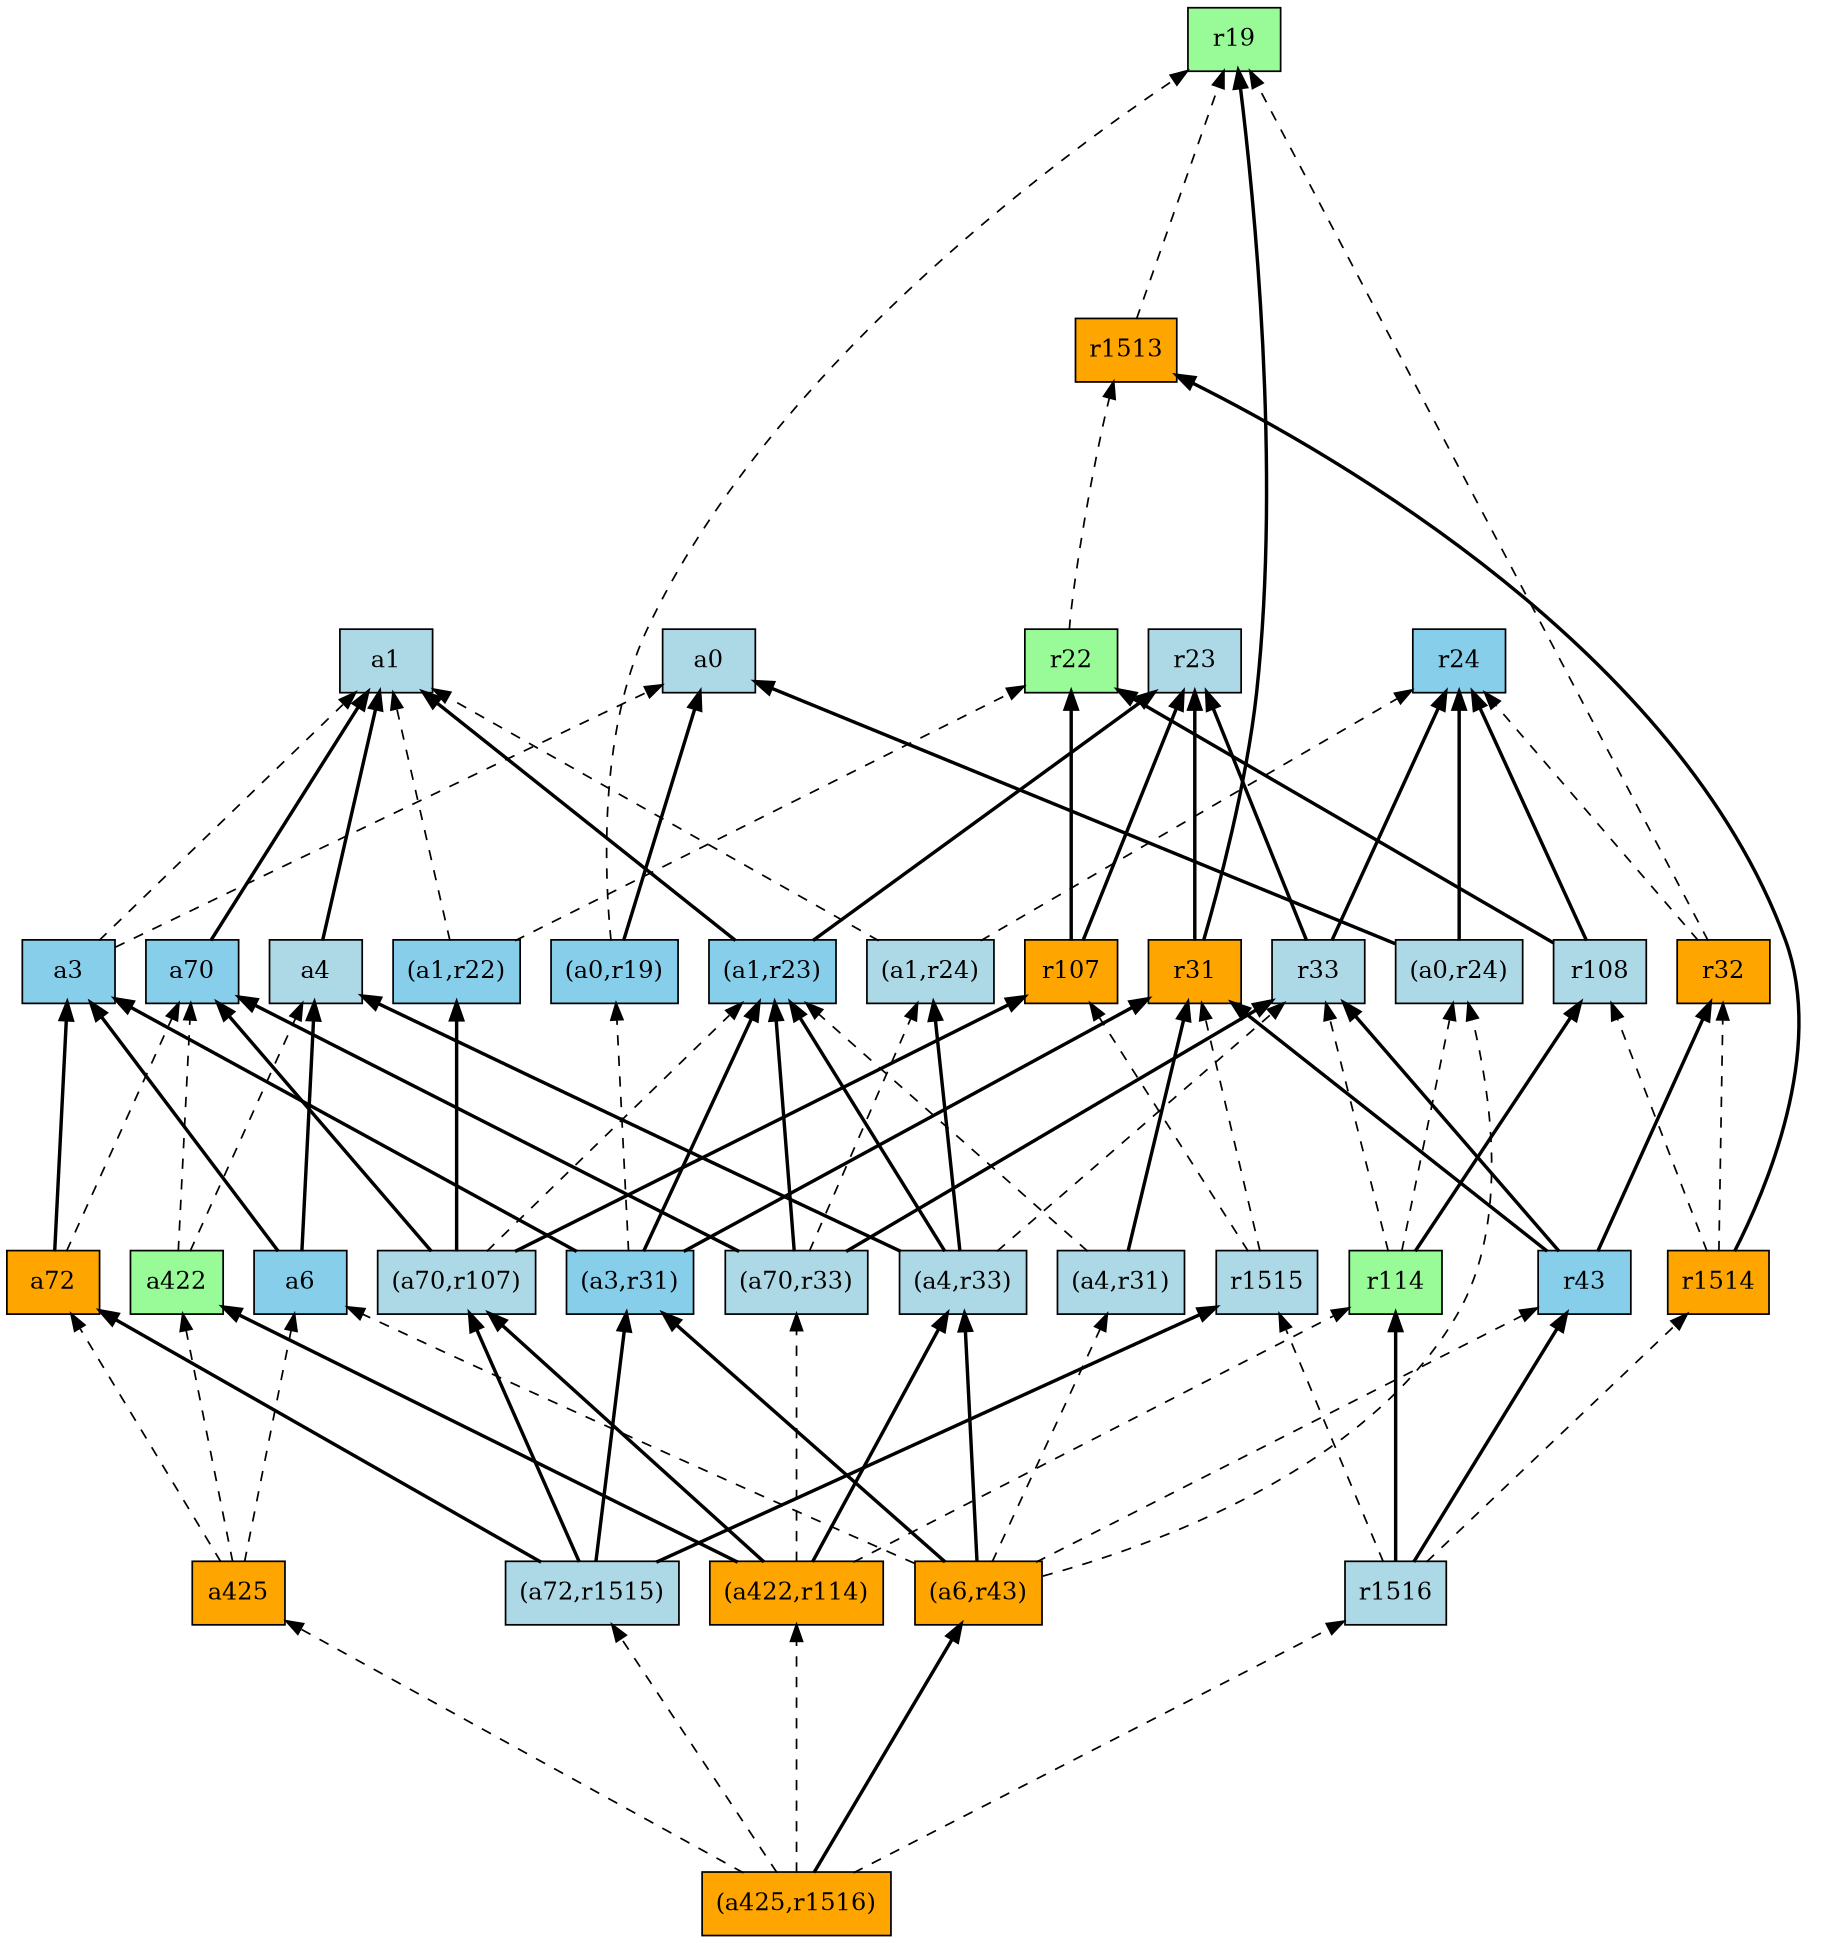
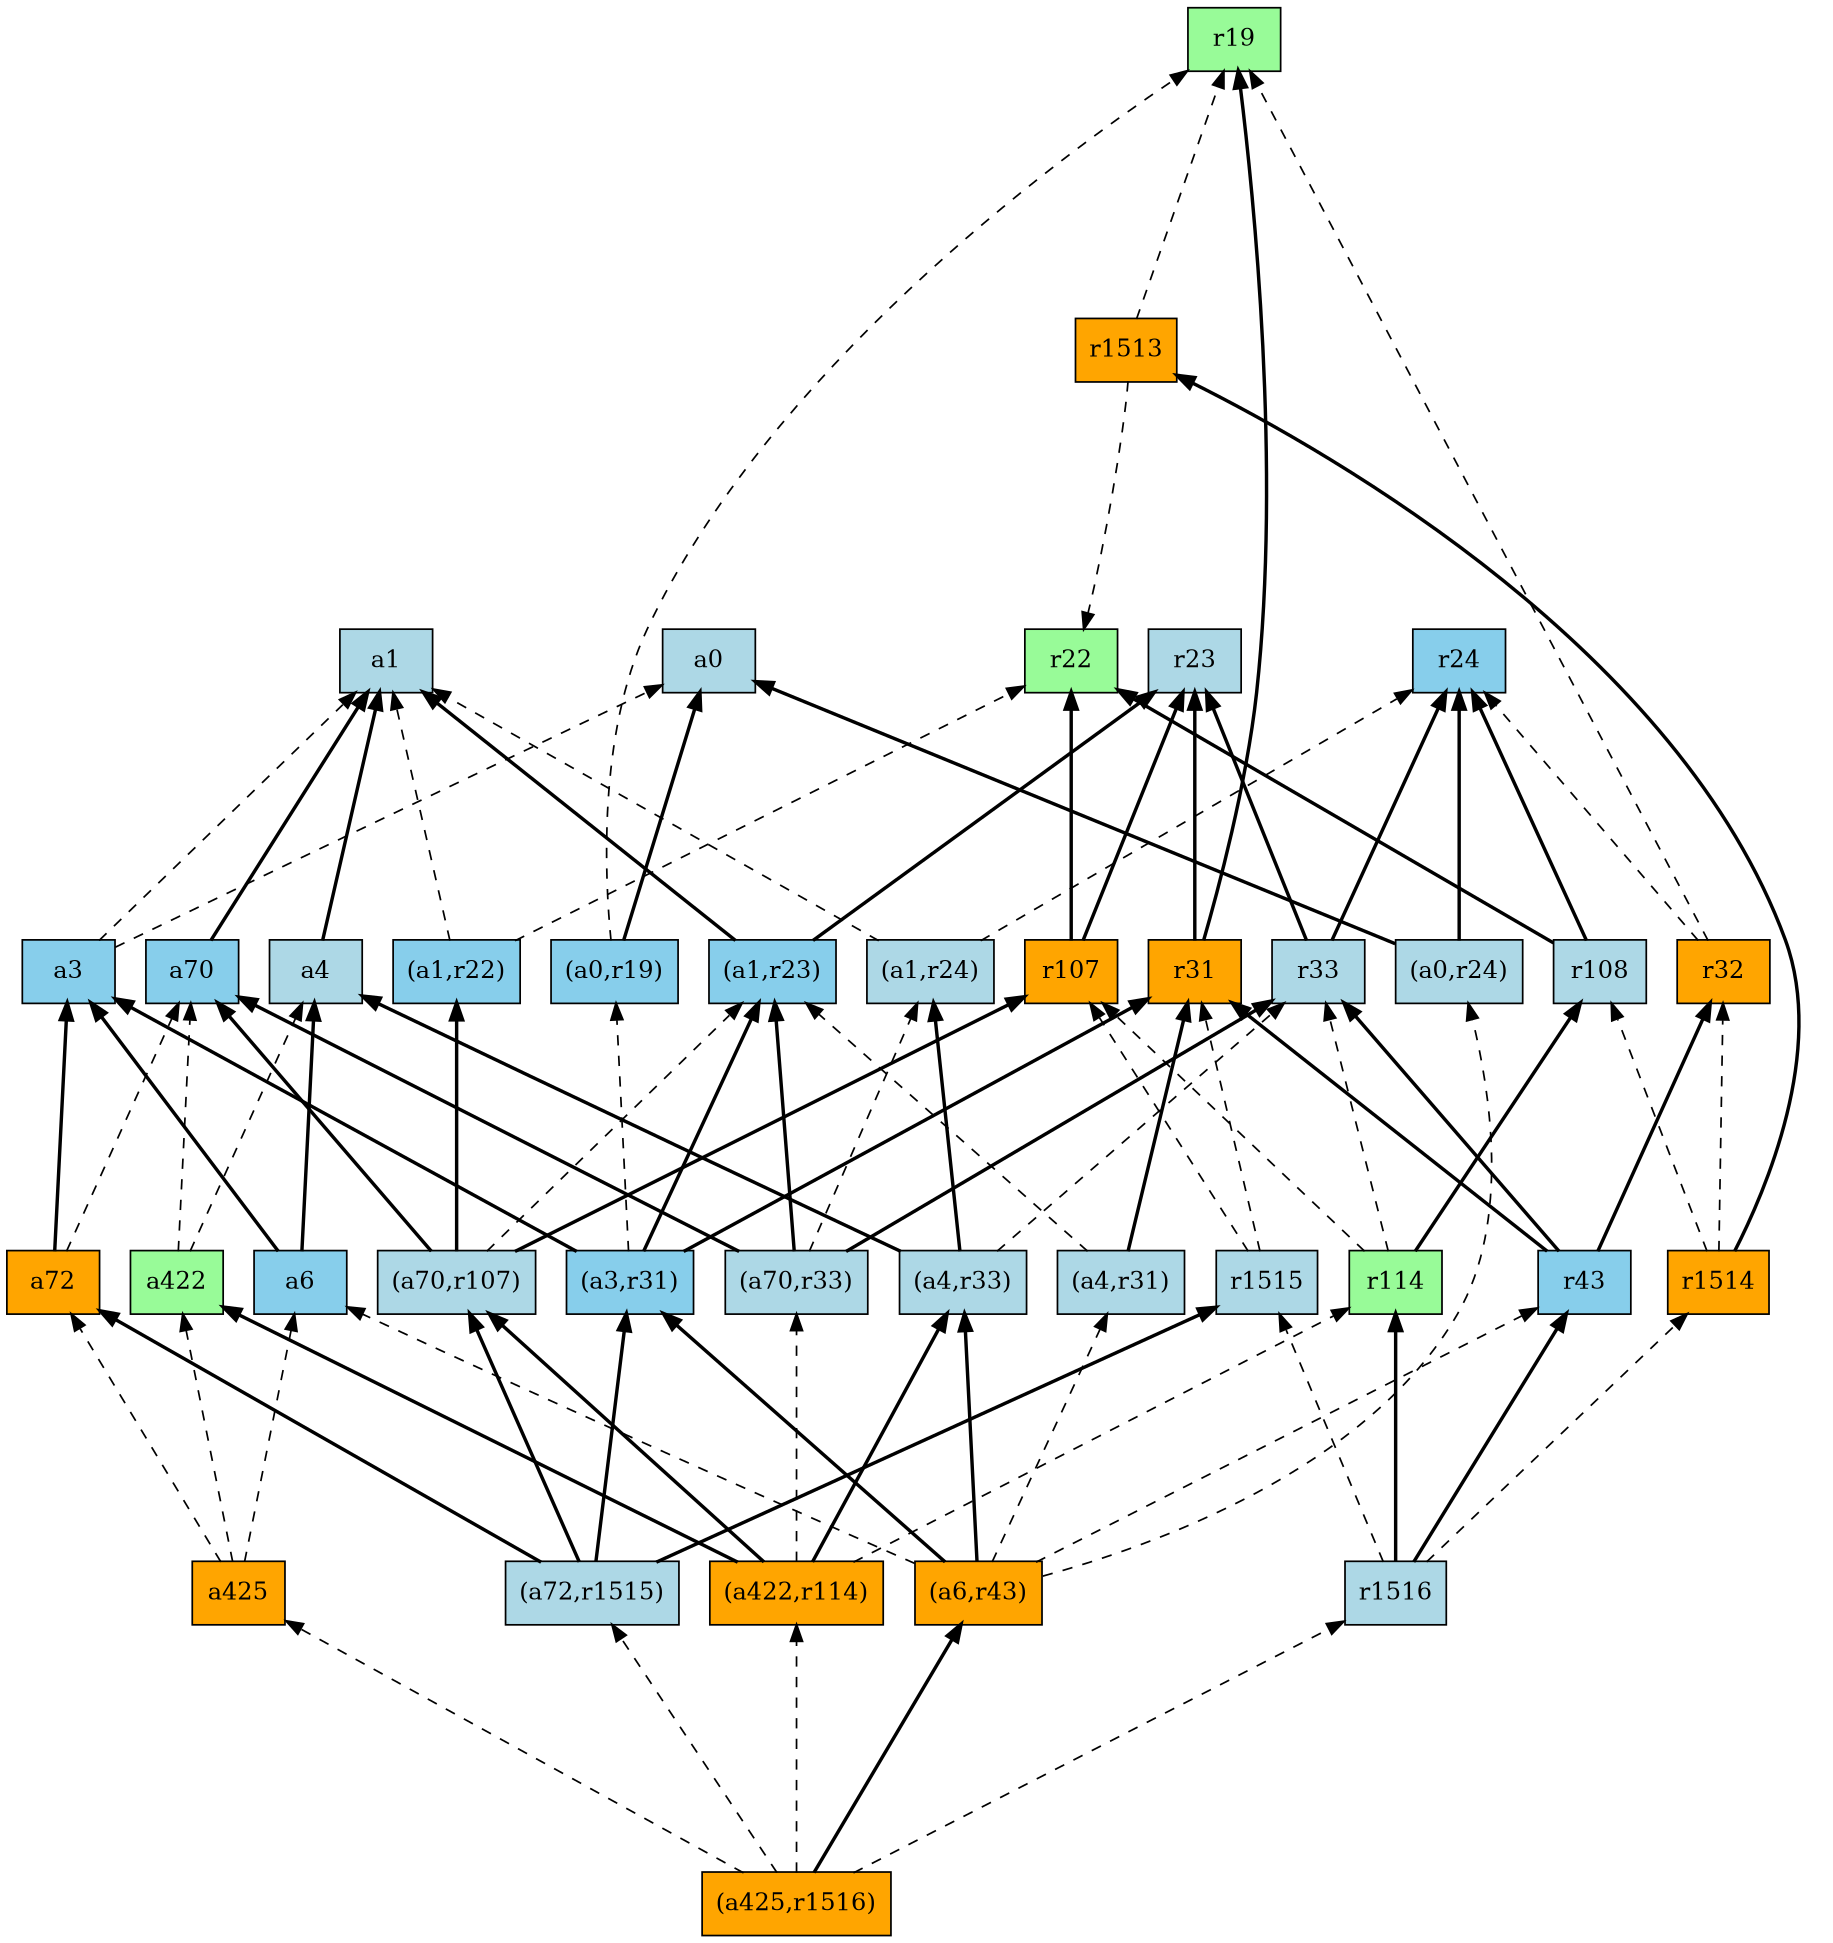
(1086, 513) -> (1112, 498)
(872, 1134) -> none
(1426, 1136) -> (1246, 1139)
